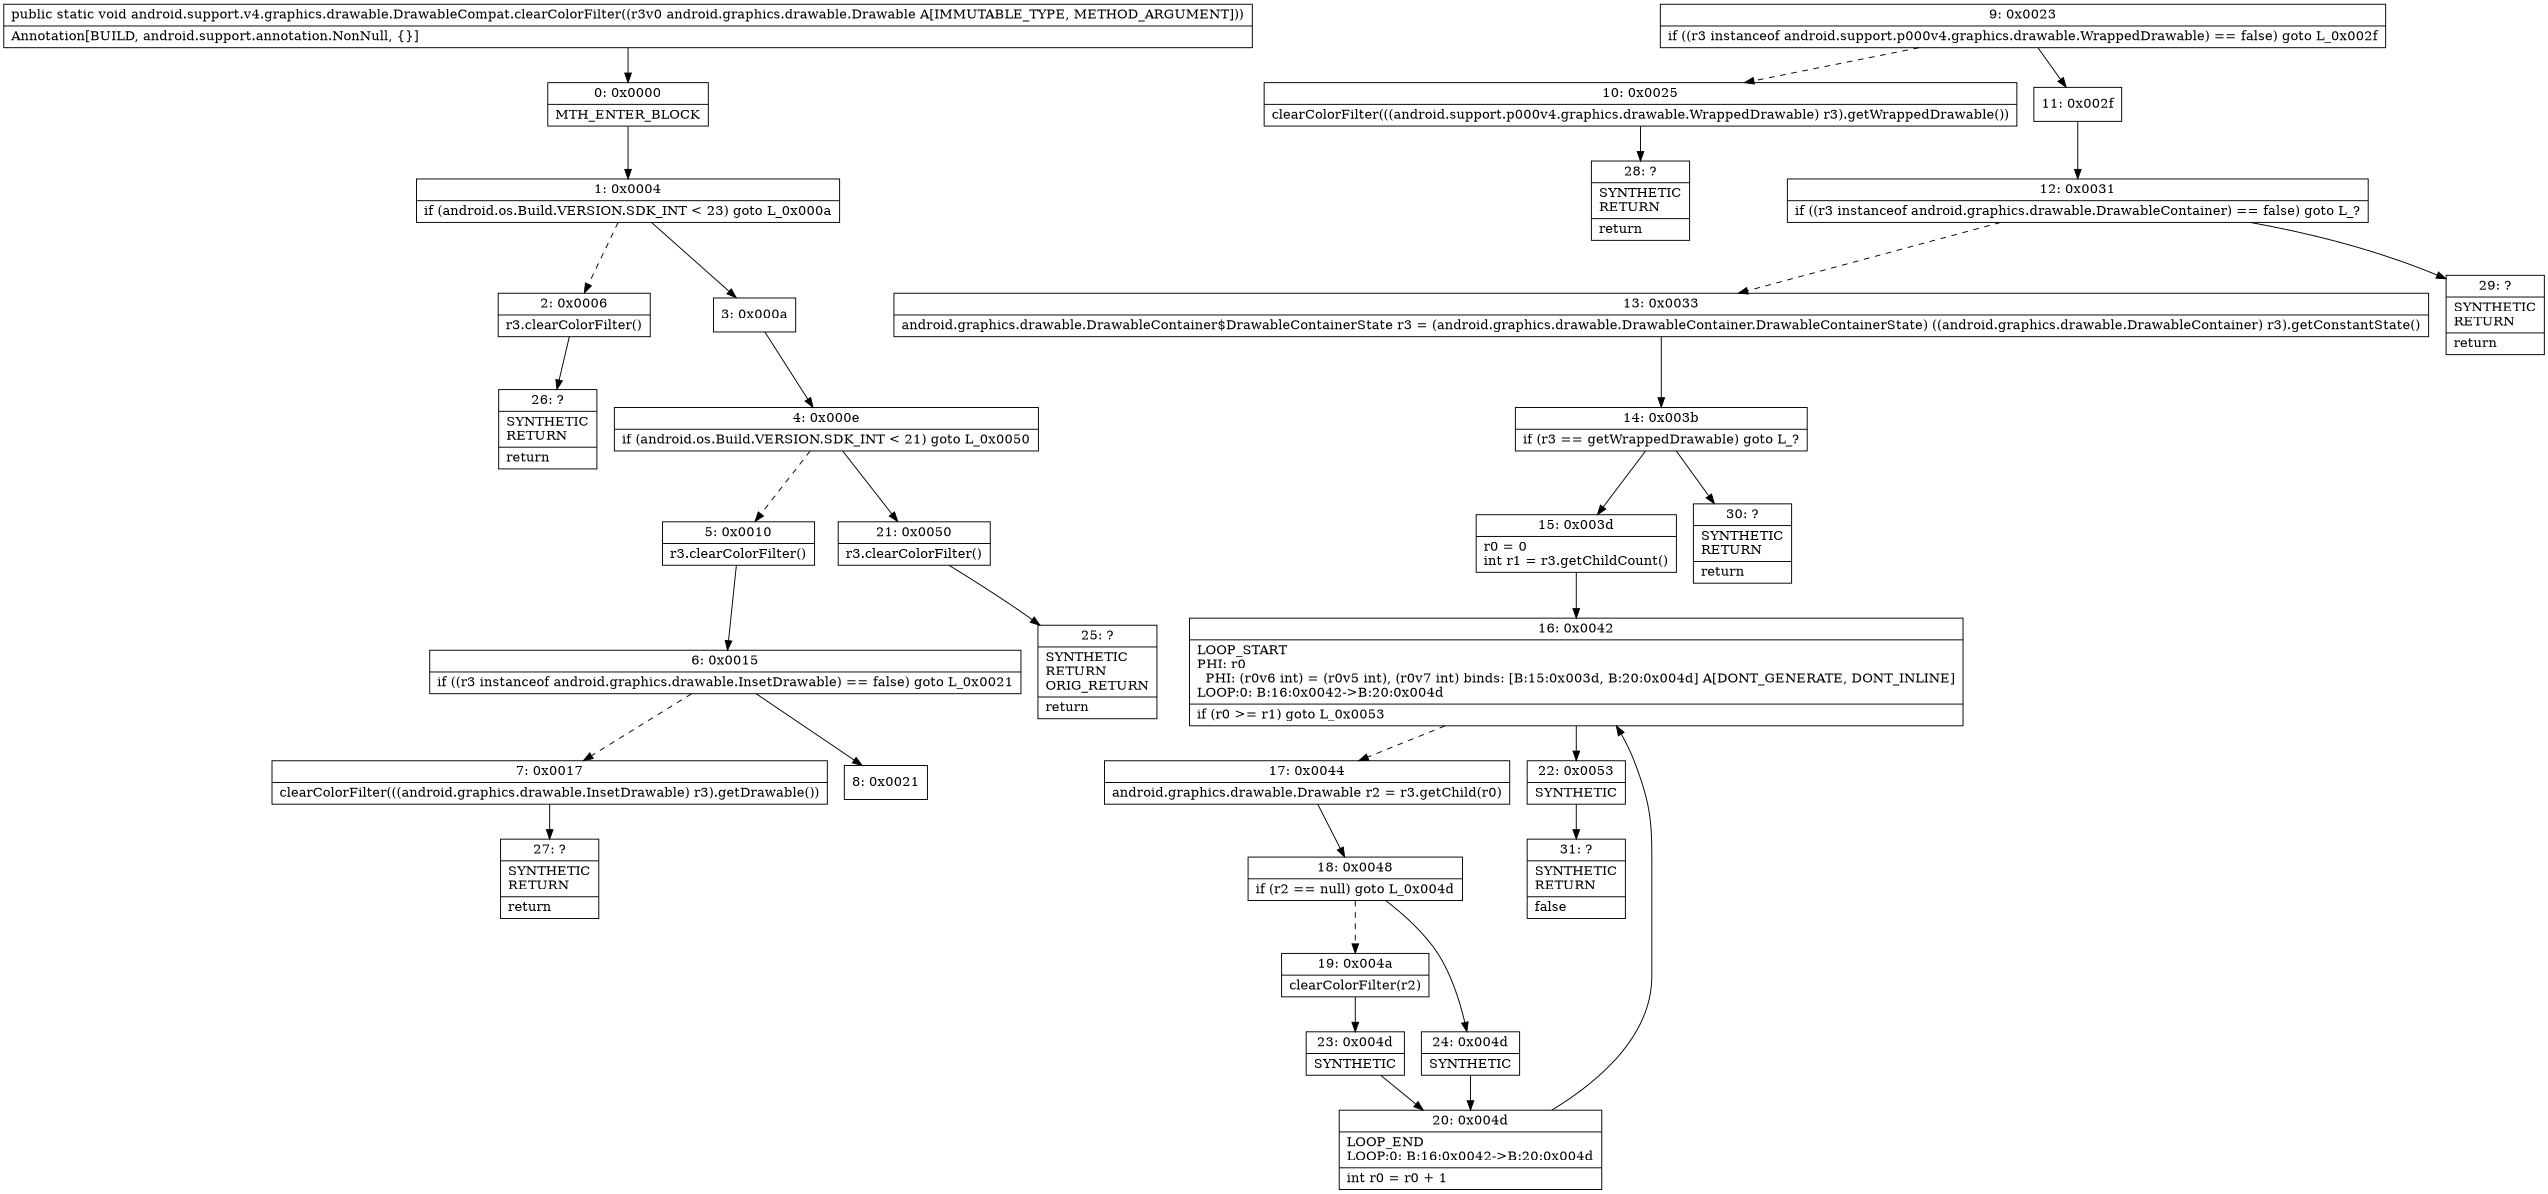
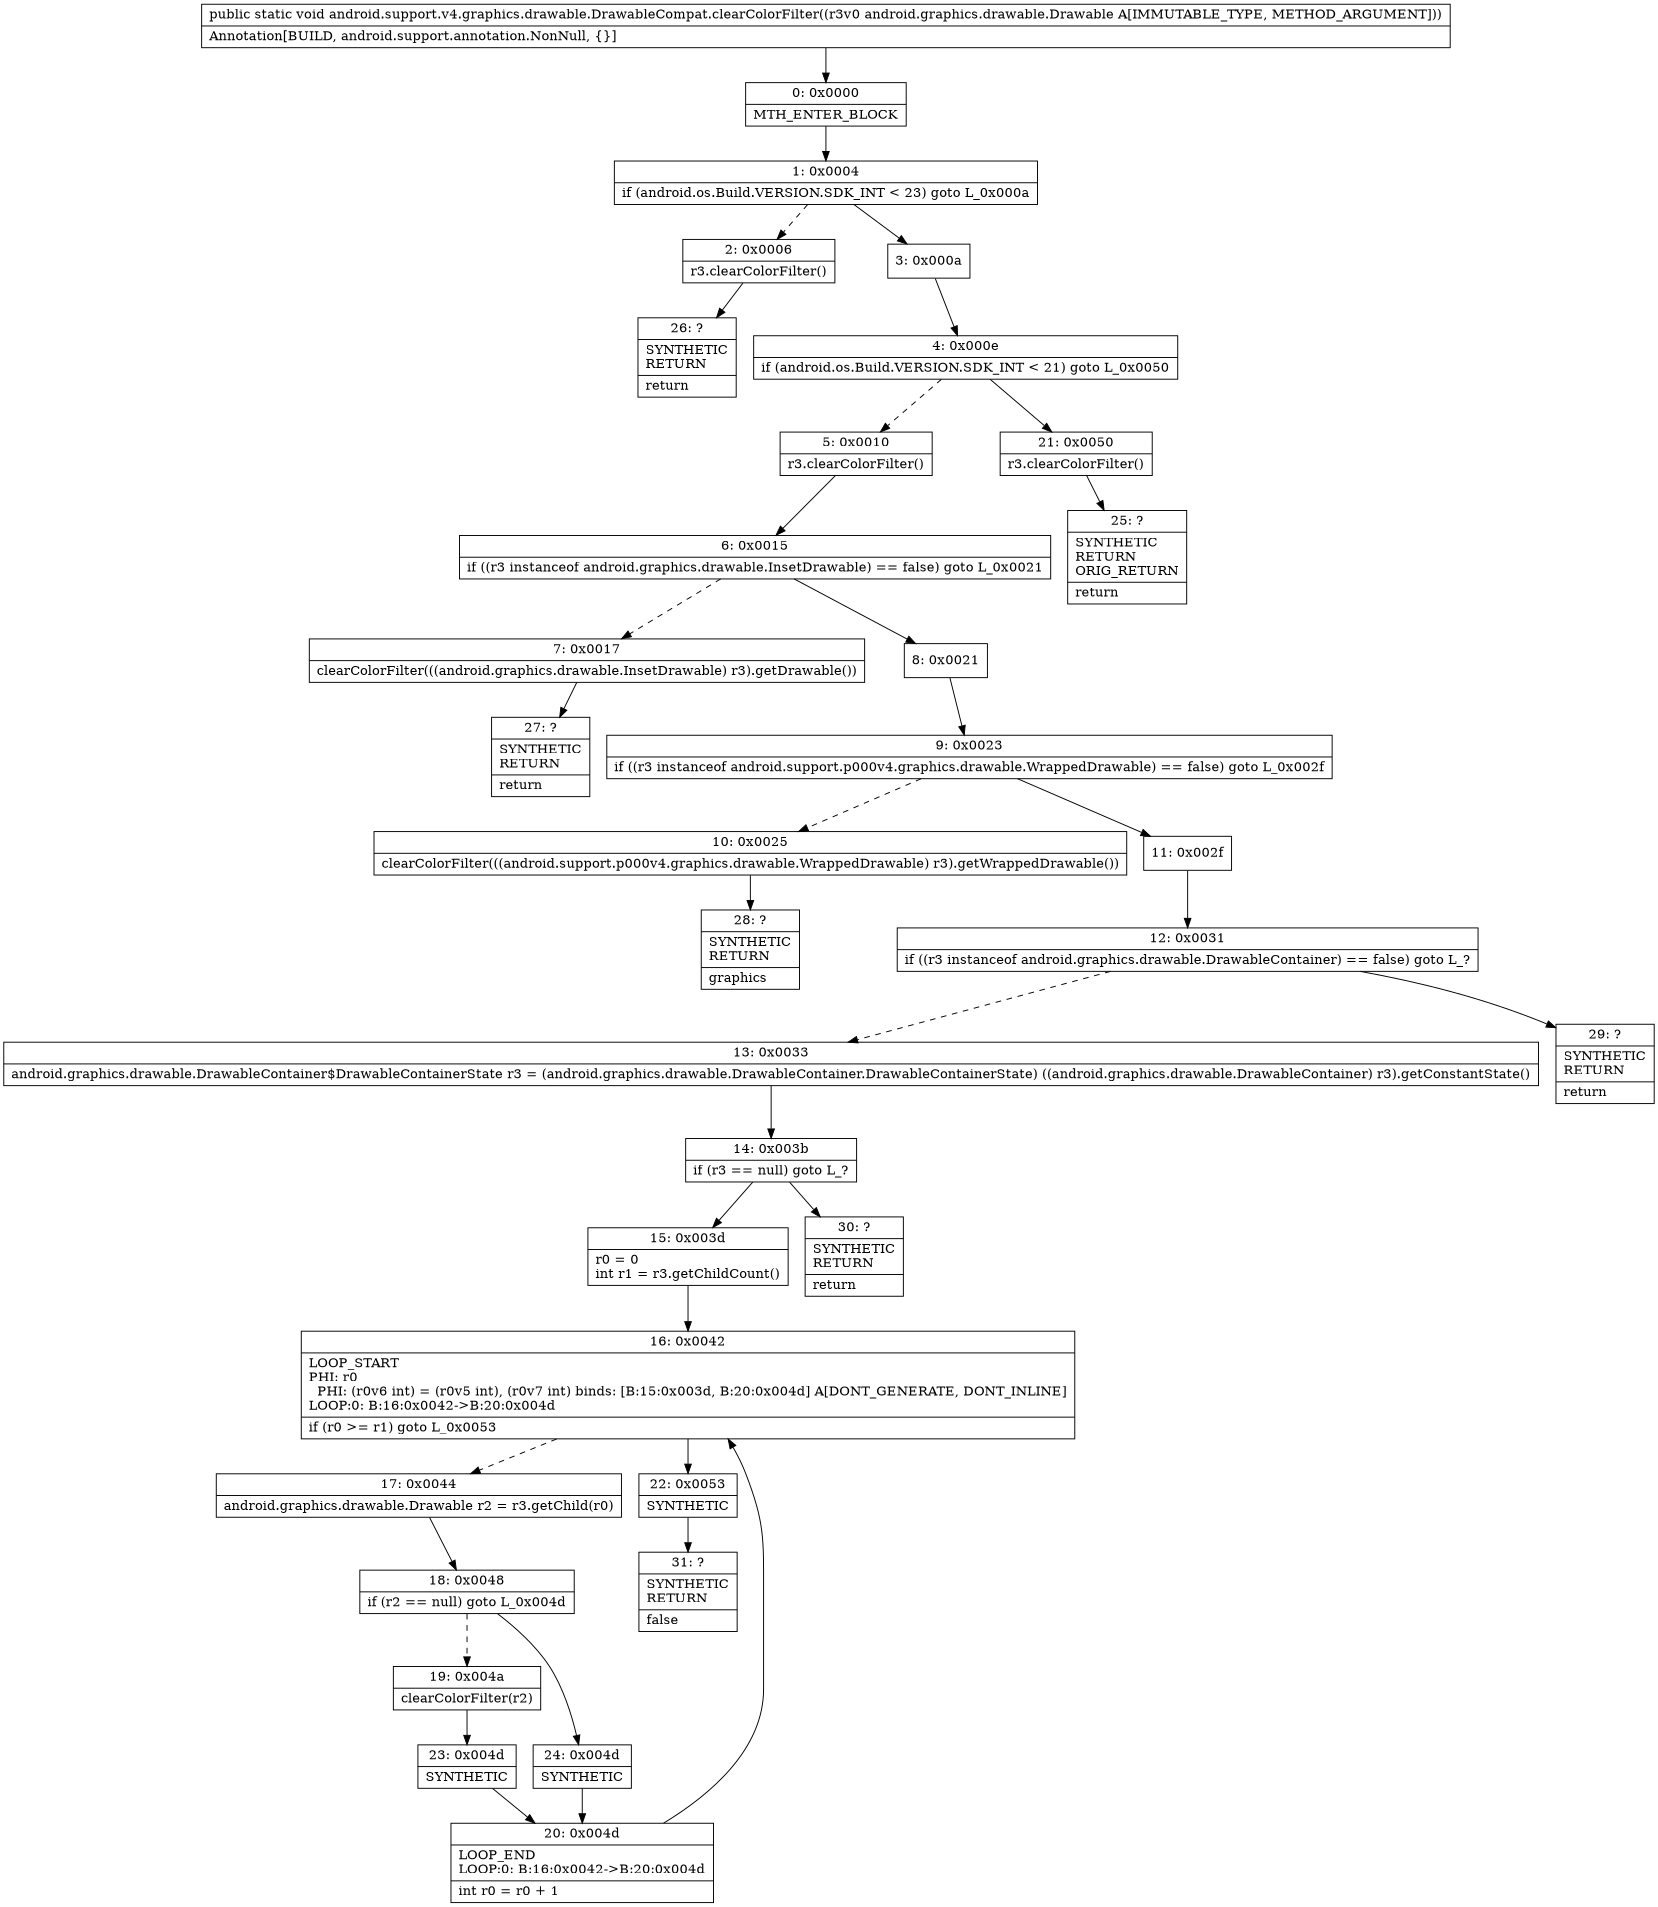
(1621, 229) -> (738, 978)
(1661, 440) -> (771, 1171)
none -> (956, 702)
